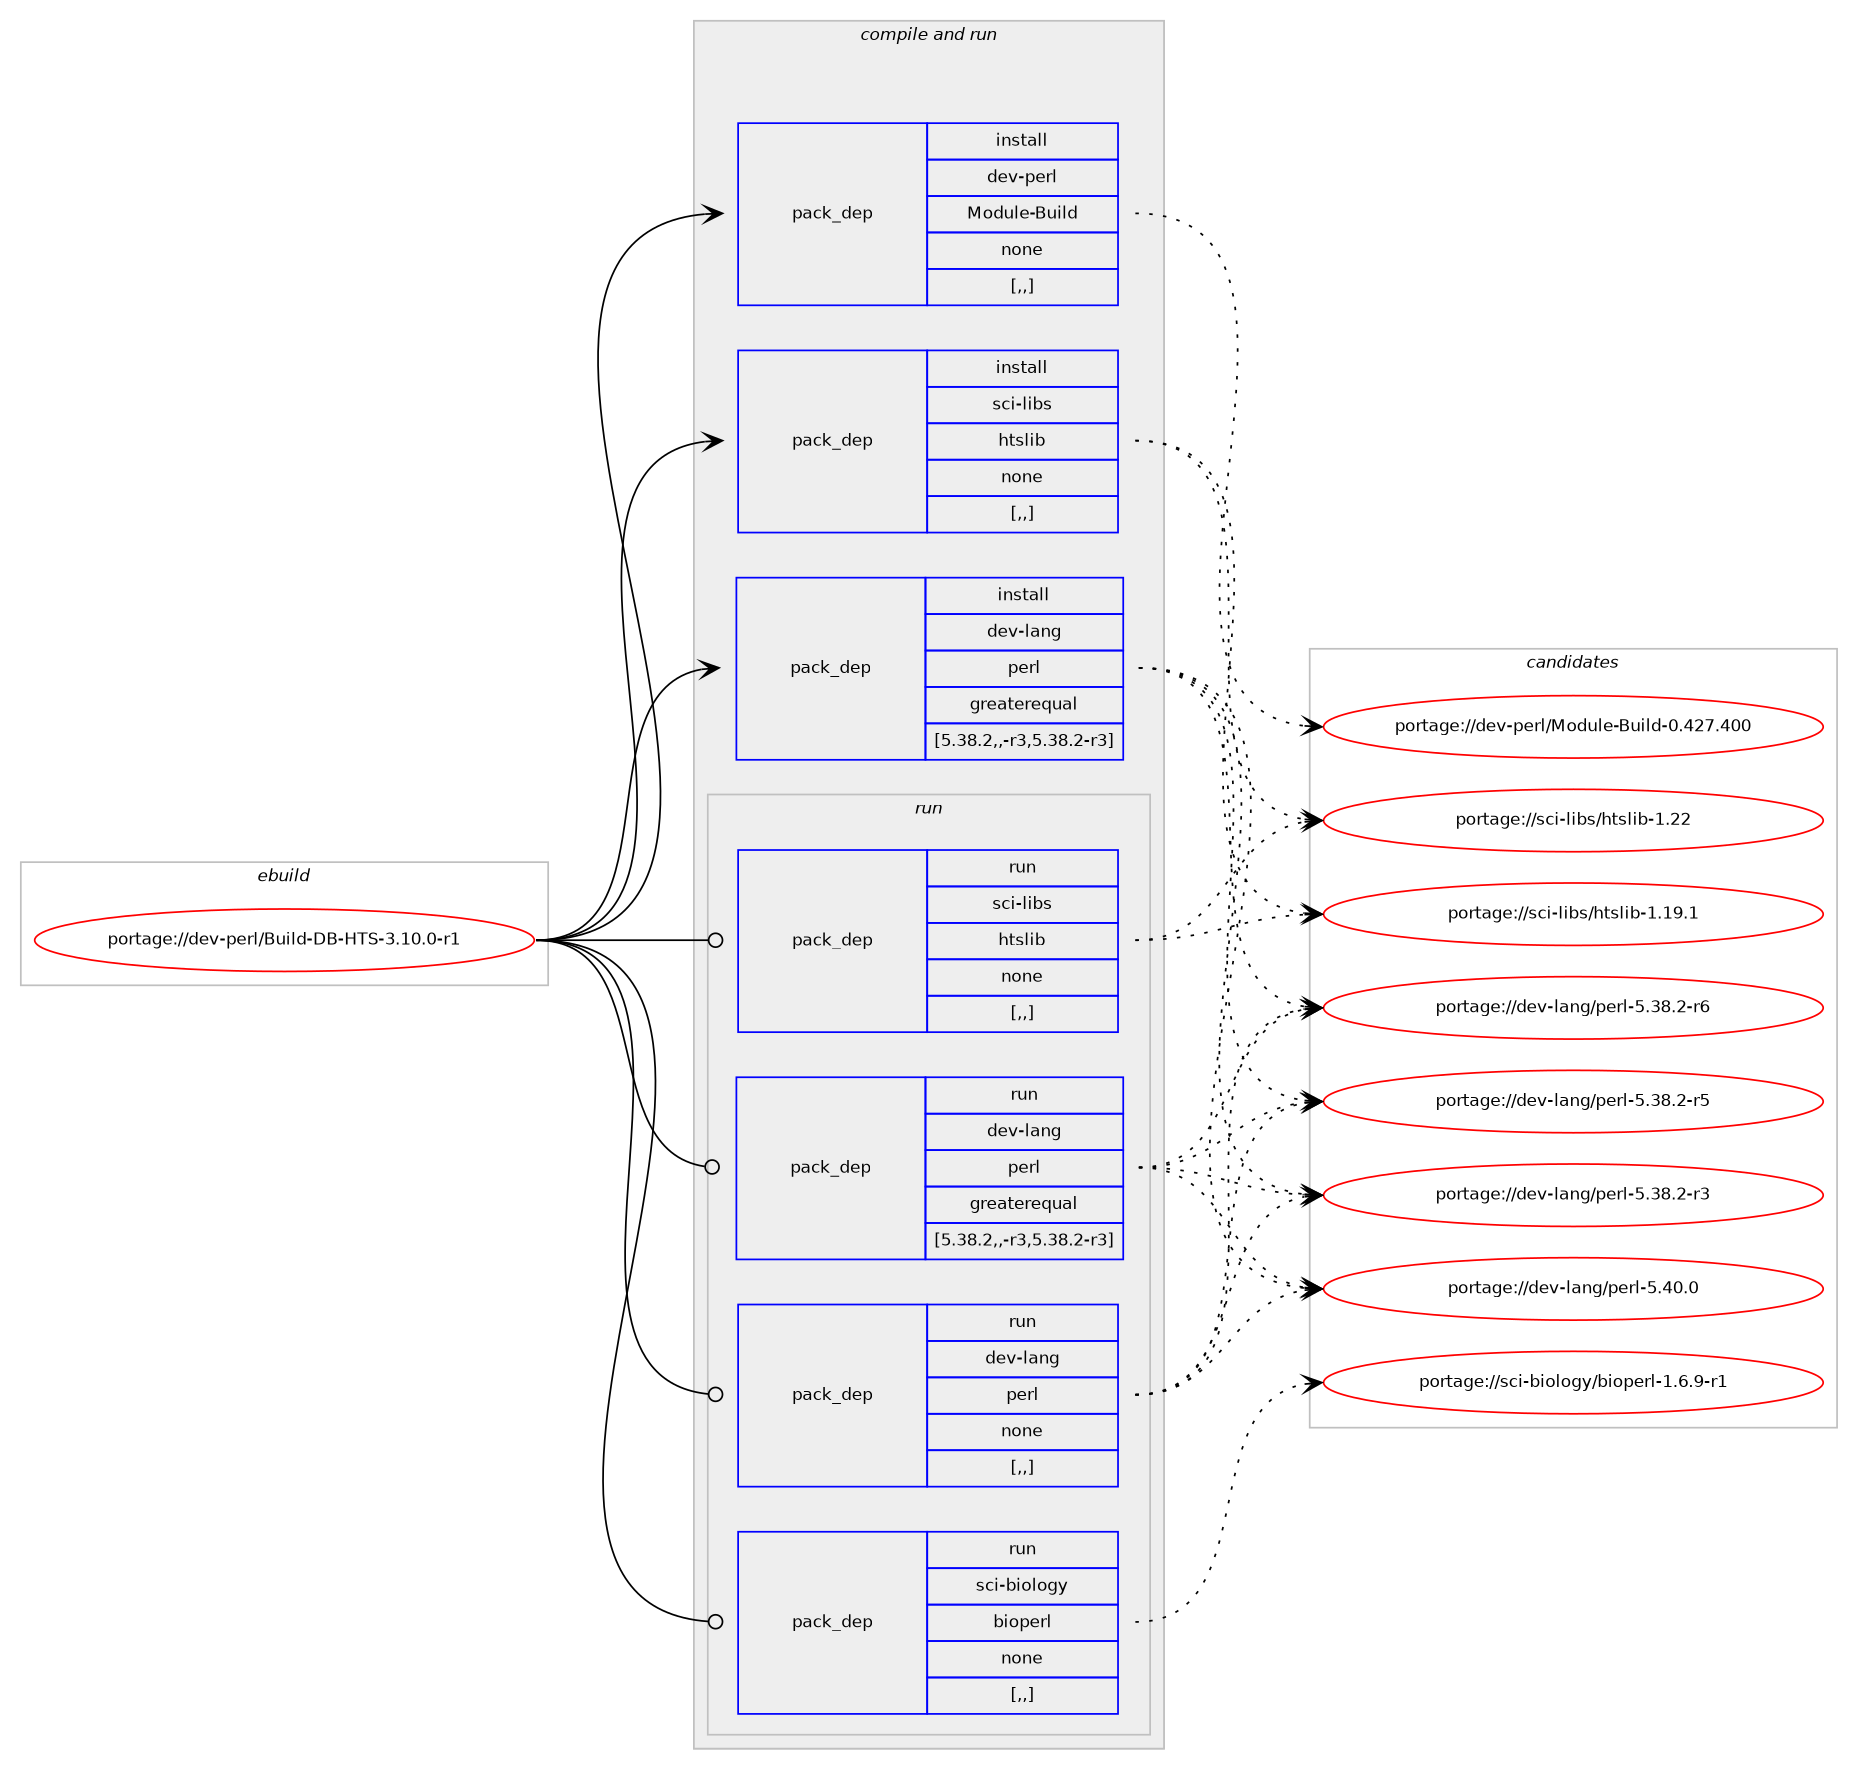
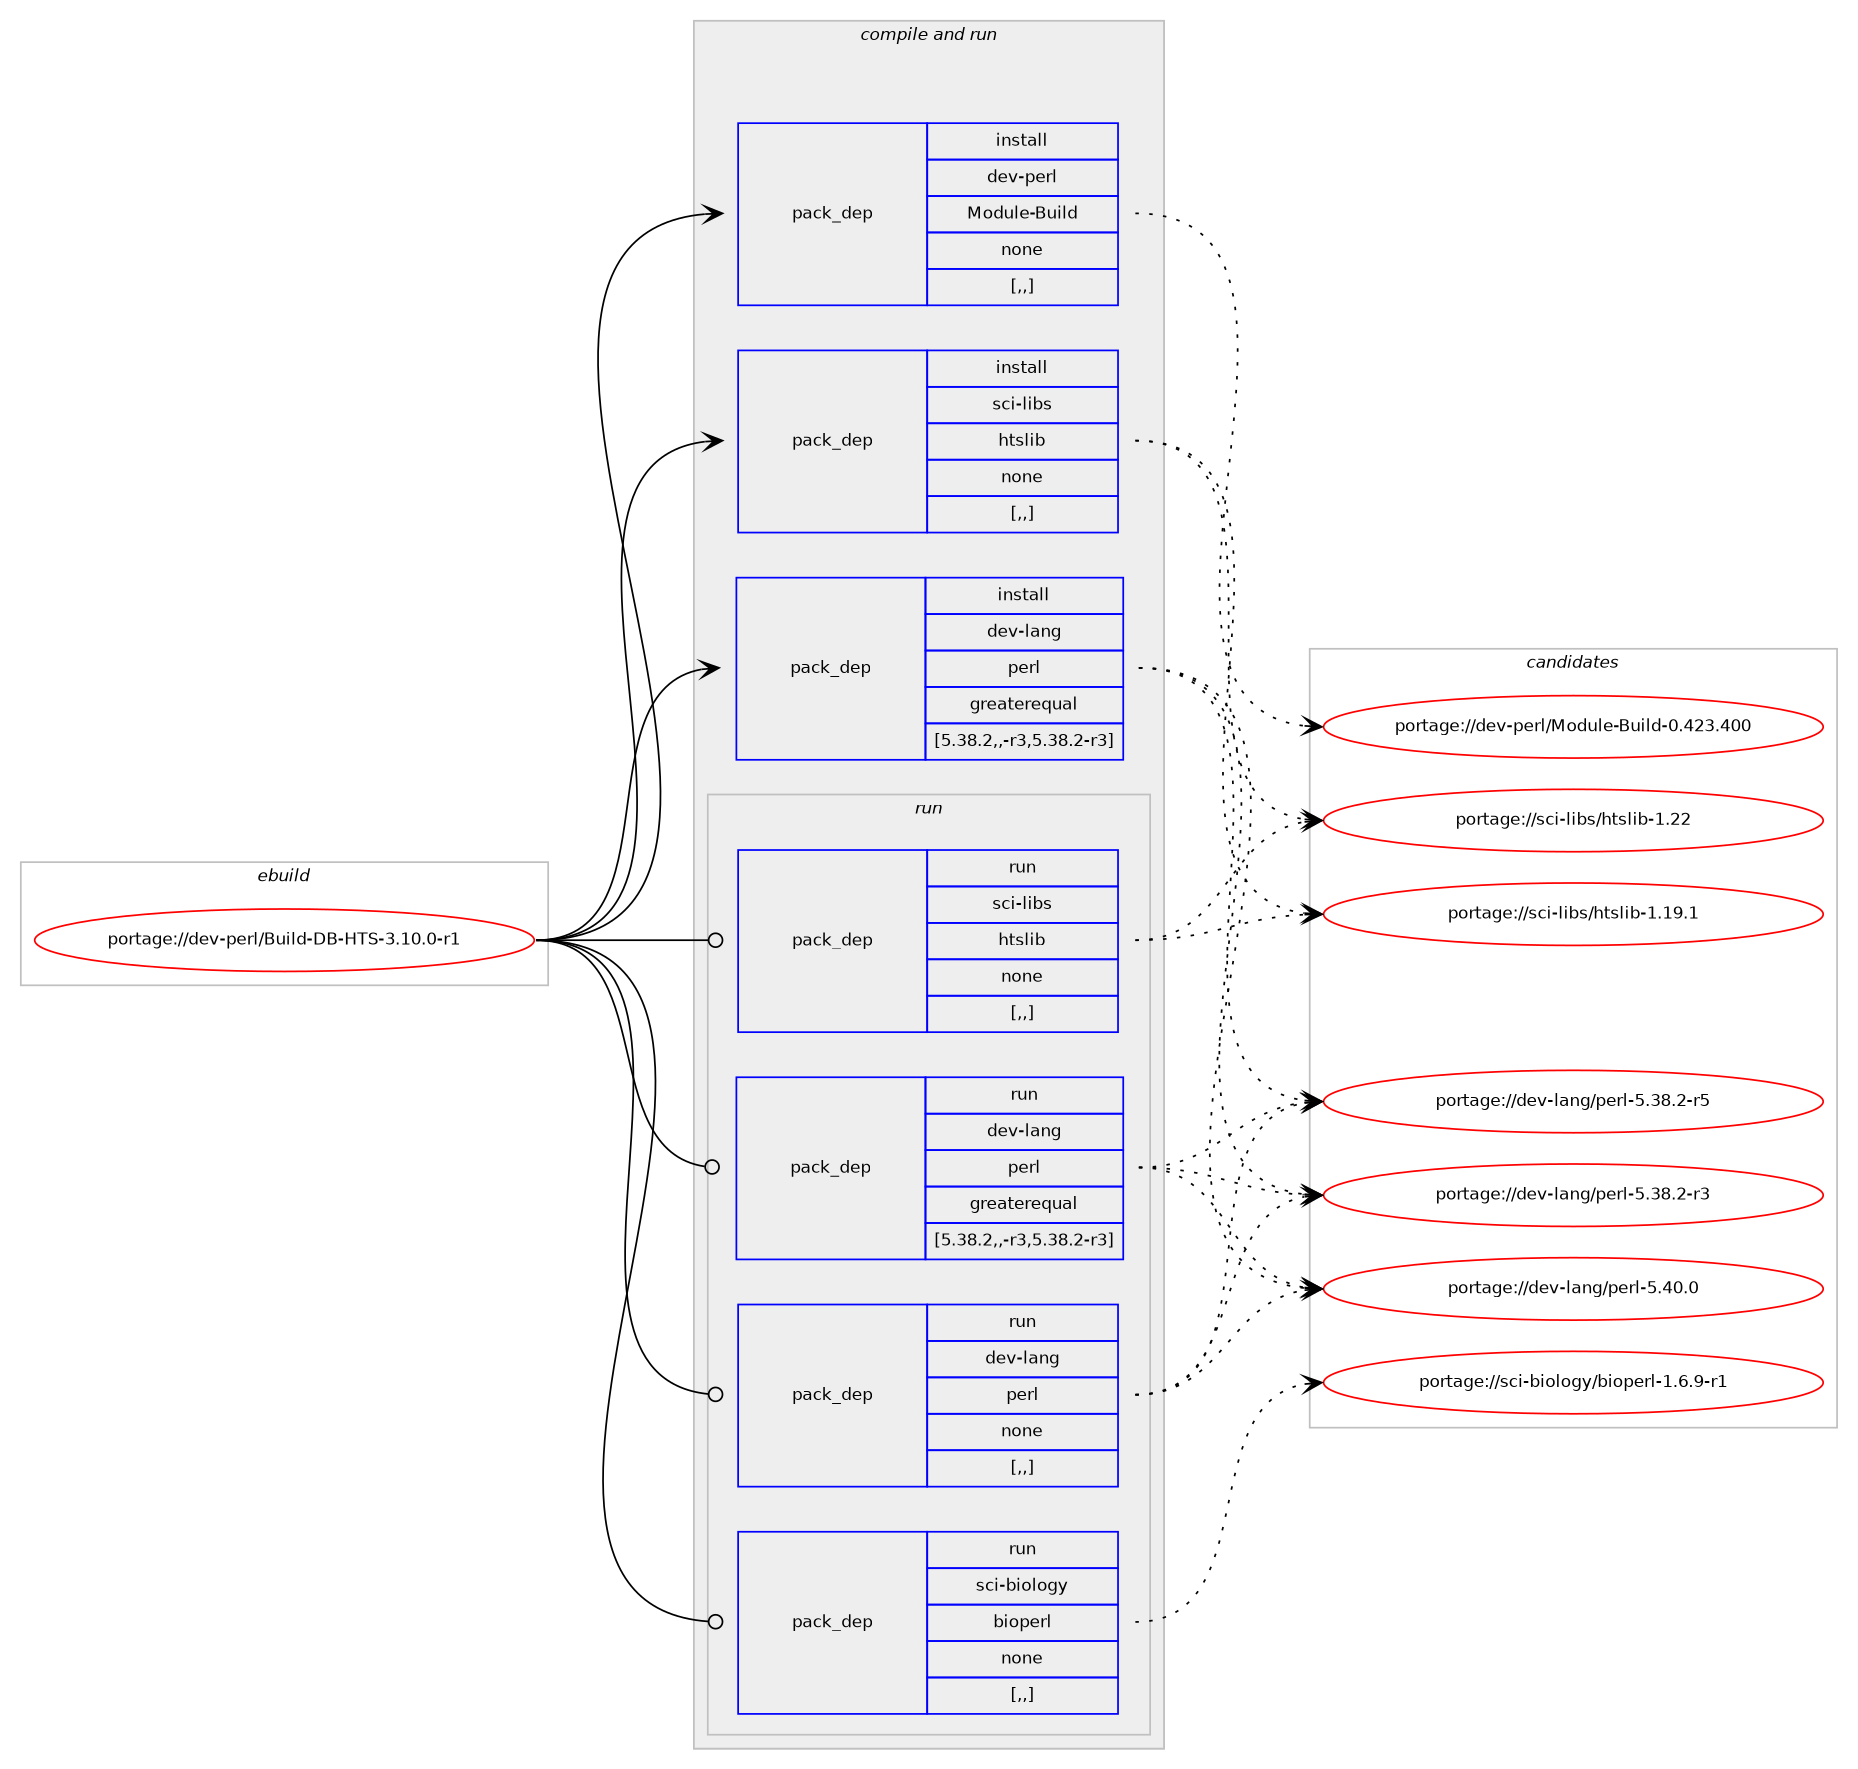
(1573, 727) -> (1573, 727)
(1573, 1008) -> none
